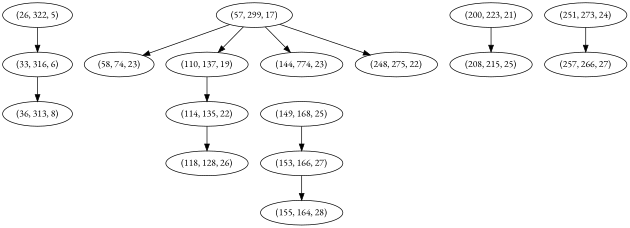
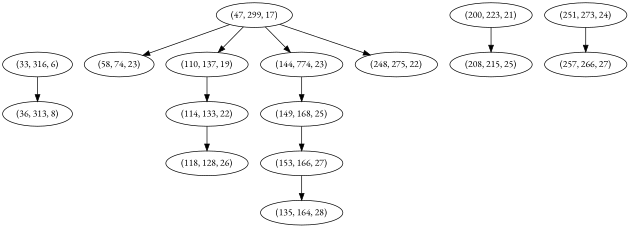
(38, 15) -> none
(254, 15) -> (254, 15)
none -> (302, 86)
(207, 114) -> (207, 114)
(302, 213) -> (302, 213)
